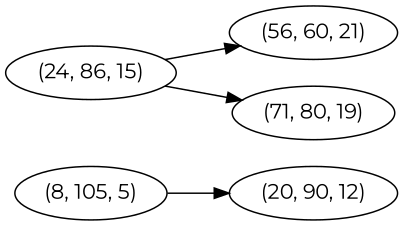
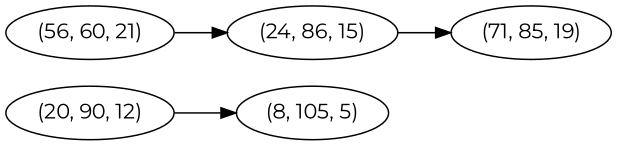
(195, 54) -> (193, 33)
(313, 113) -> (531, 33)
(191, 193) -> (198, 113)
